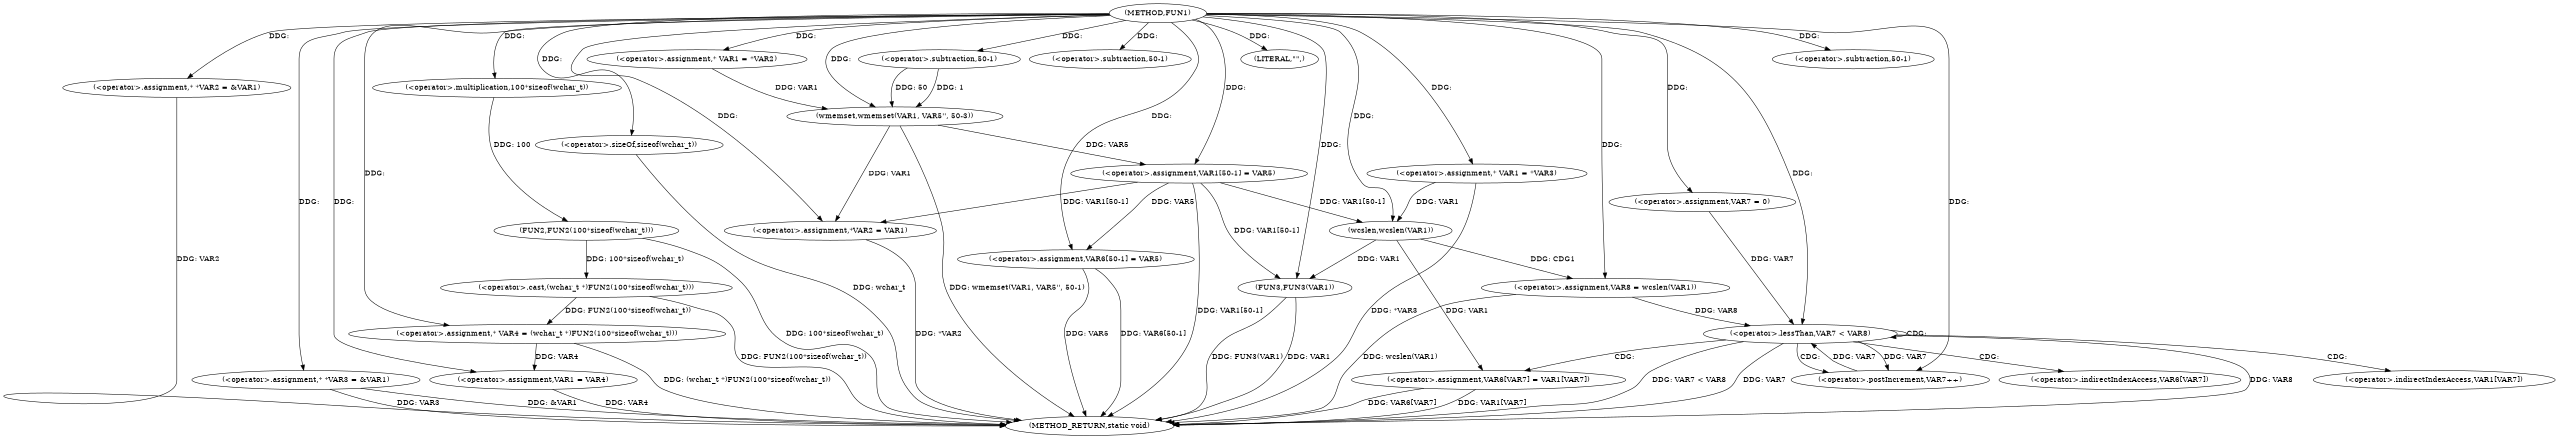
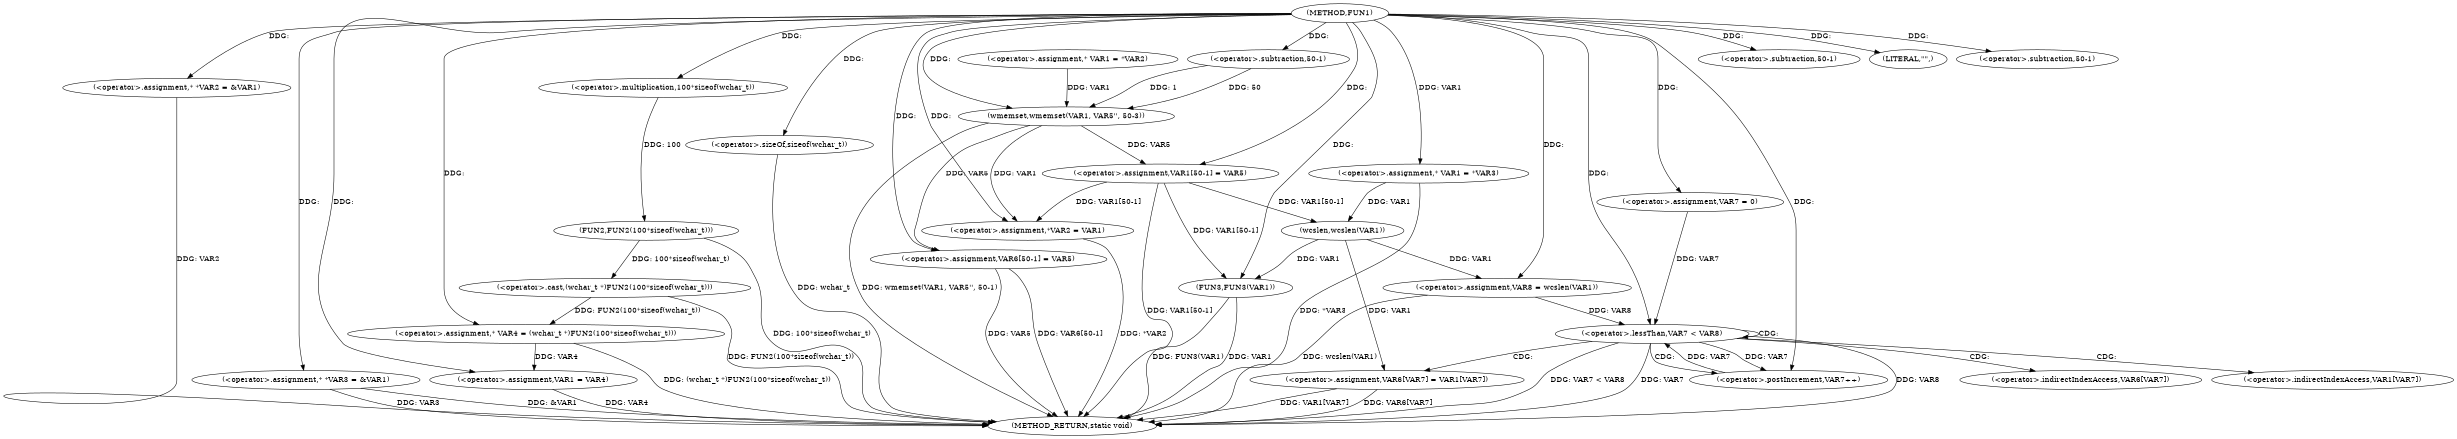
(823, 29) -> none
(1358, 65) -> none
(1443, 88) -> (1440, 88)
(1129, 213) -> (942, 168)
(1553, 259) -> (1471, 259)
